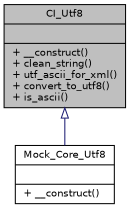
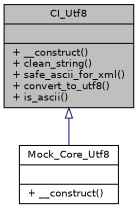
(65, 75) -> (69, 75)
